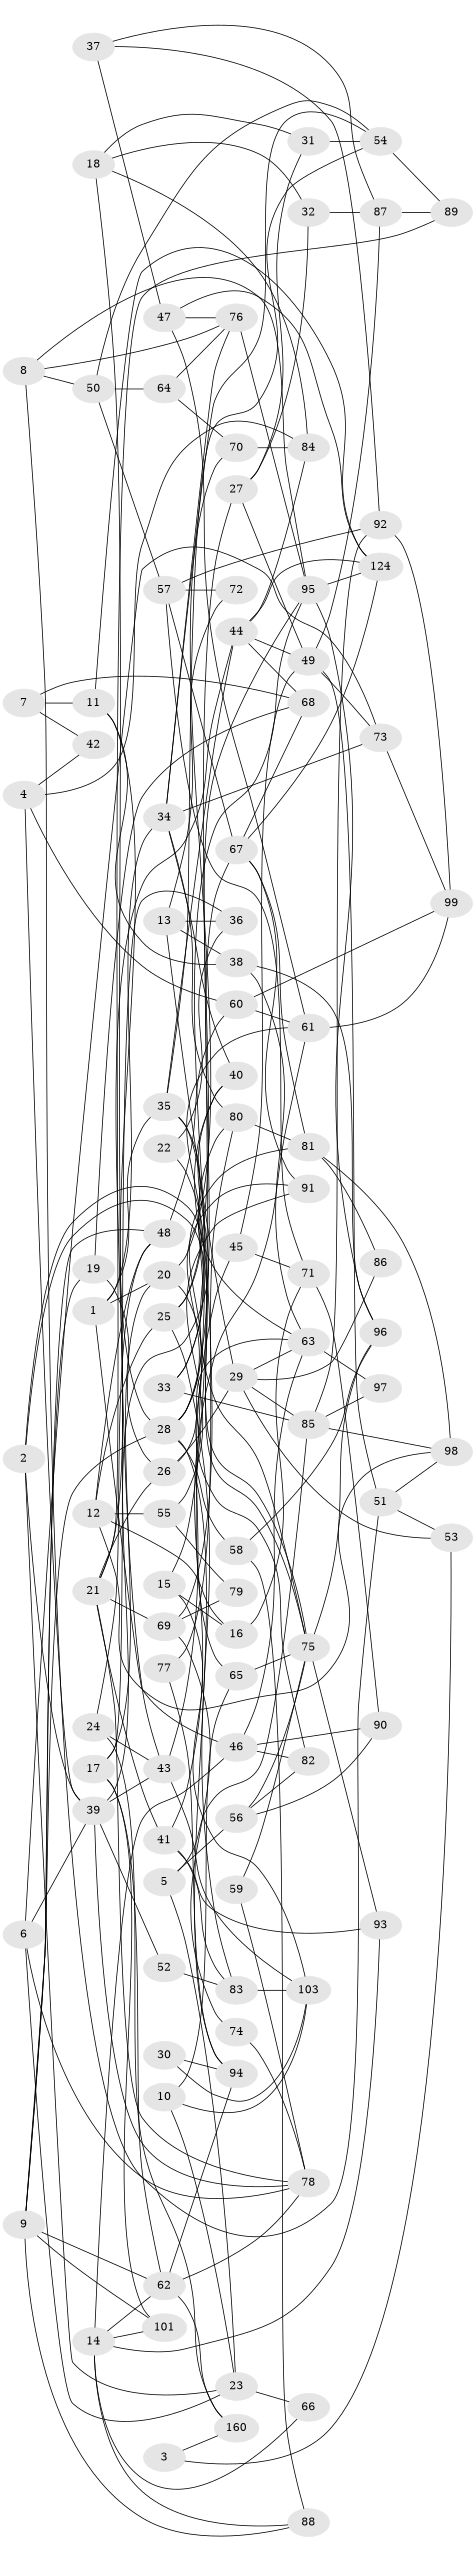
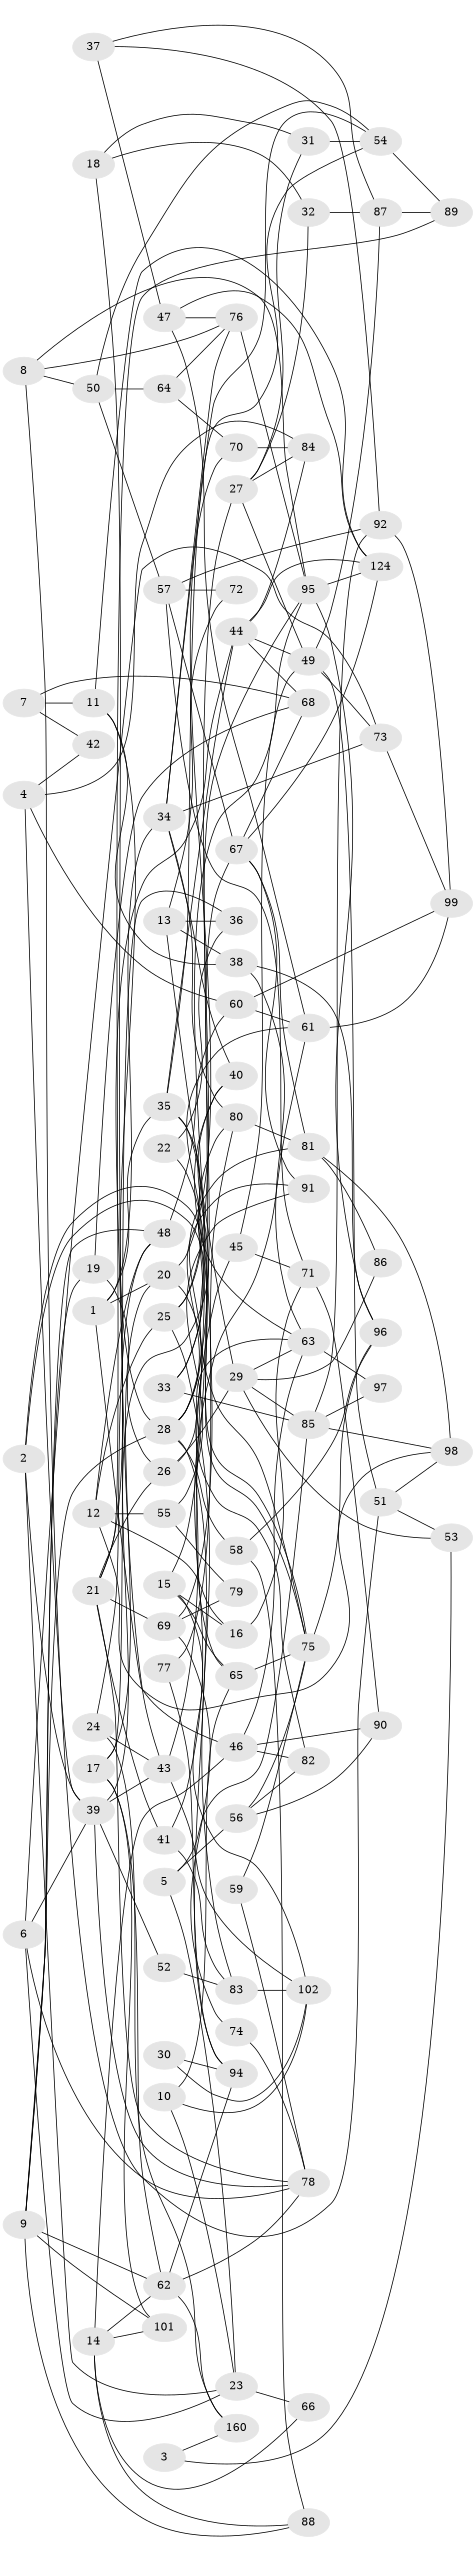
(239, 249) -> (272, 469)
none -> (201, 1631)
(381, 1925) -> none
(309, 1990) -> (309, 1990)
